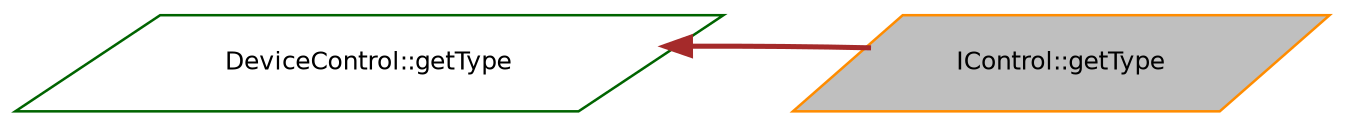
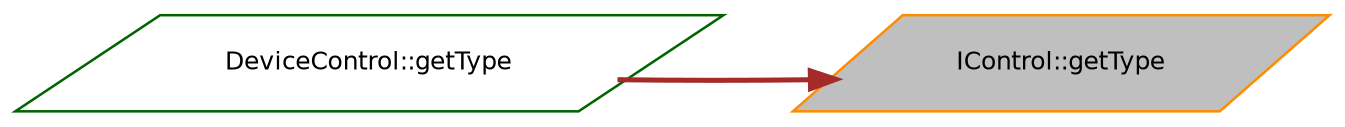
(781, 46) -> (714, 80)
